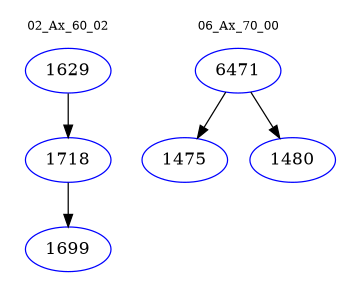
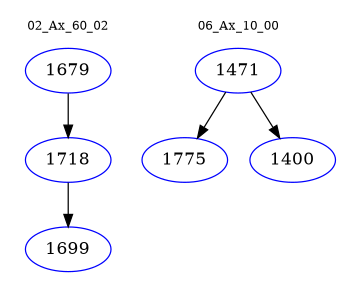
(239, 27) -> (239, 27)
(68, 71) -> (68, 71)
(238, 71) -> (238, 71)
(185, 160) -> (185, 160)
(293, 160) -> (293, 160)
